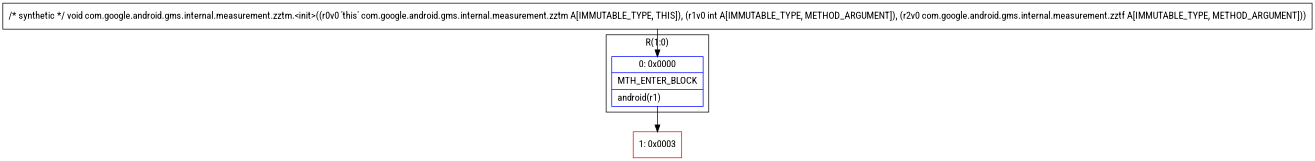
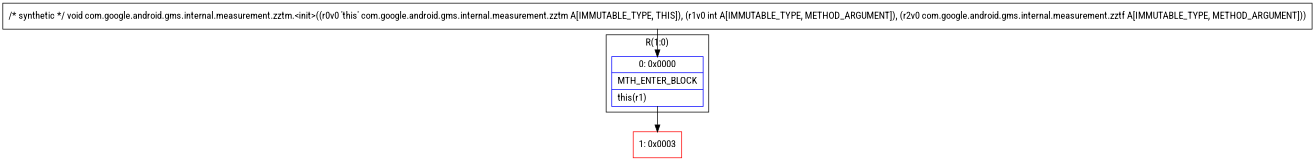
(639, 98) -> (632, 98)
